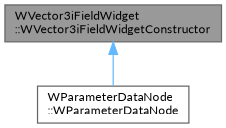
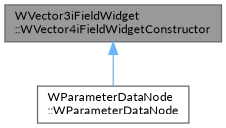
(113, 23) -> (113, 23)
